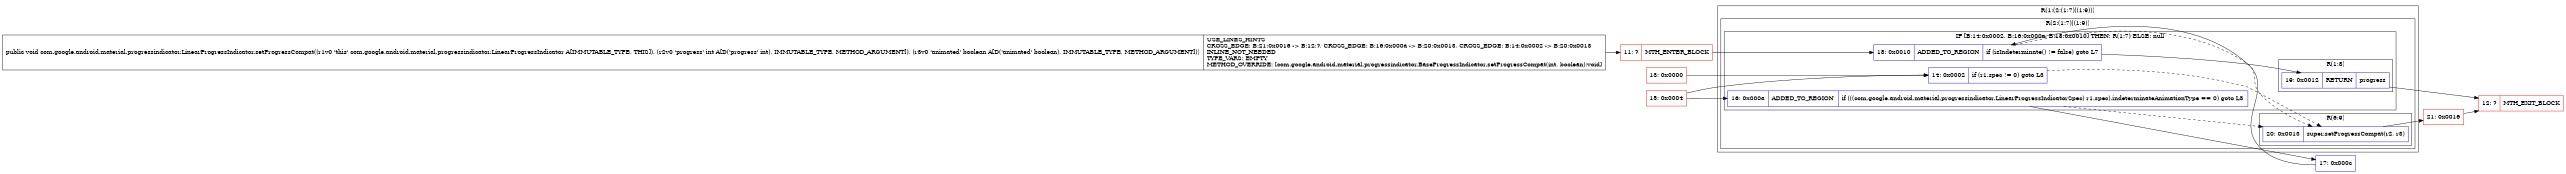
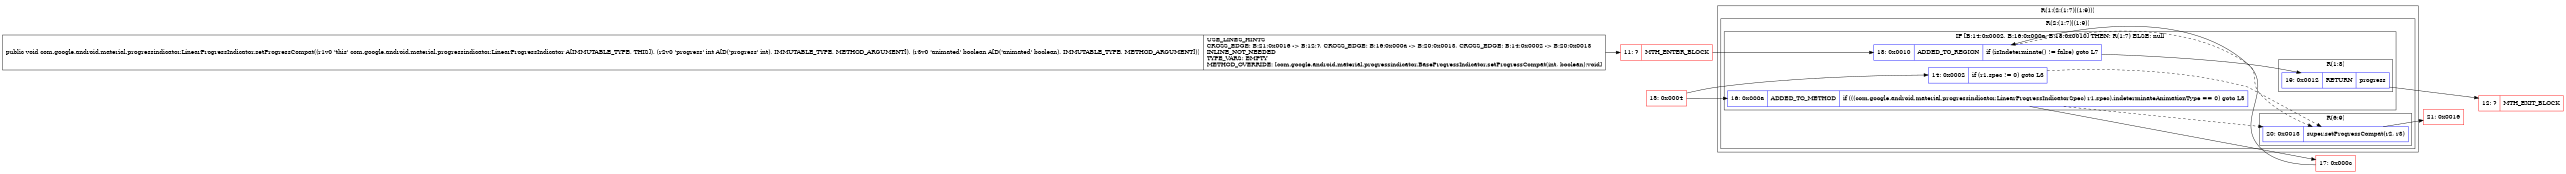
(1666, 75) -> none
(1803, 99) -> (1804, 99)
(2469, 113) -> none
(2336, 163) -> (2336, 163)
